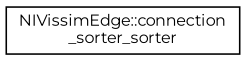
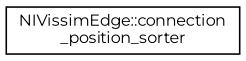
(123, 31) -> (123, 31)
